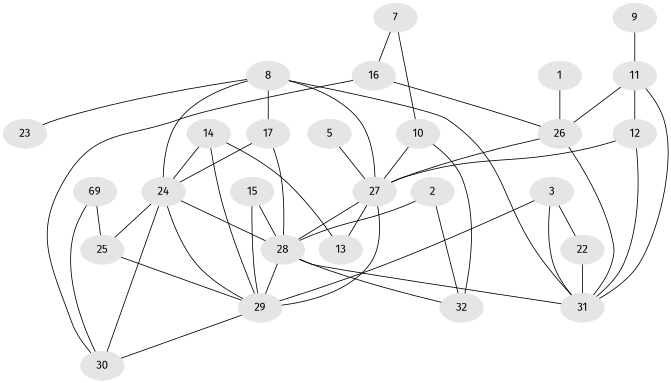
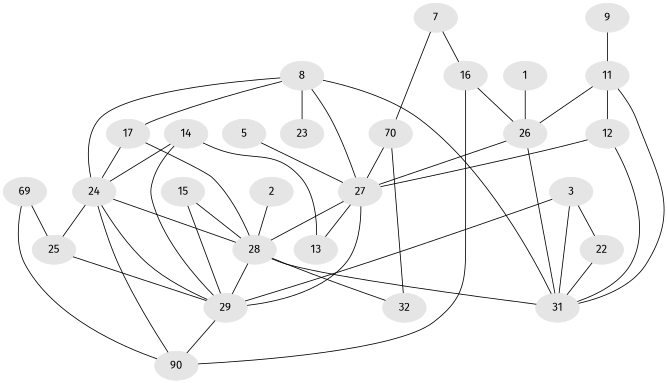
(418, 134) -> (391, 134)
(447, 250) -> none
(102, 366) -> (176, 366)
